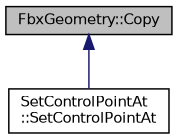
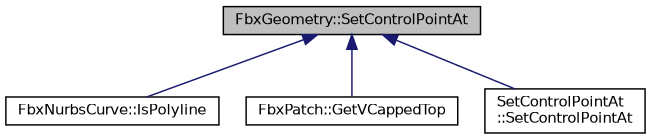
(89, 21) -> (352, 21)
none -> (112, 111)
none -> (352, 111)
